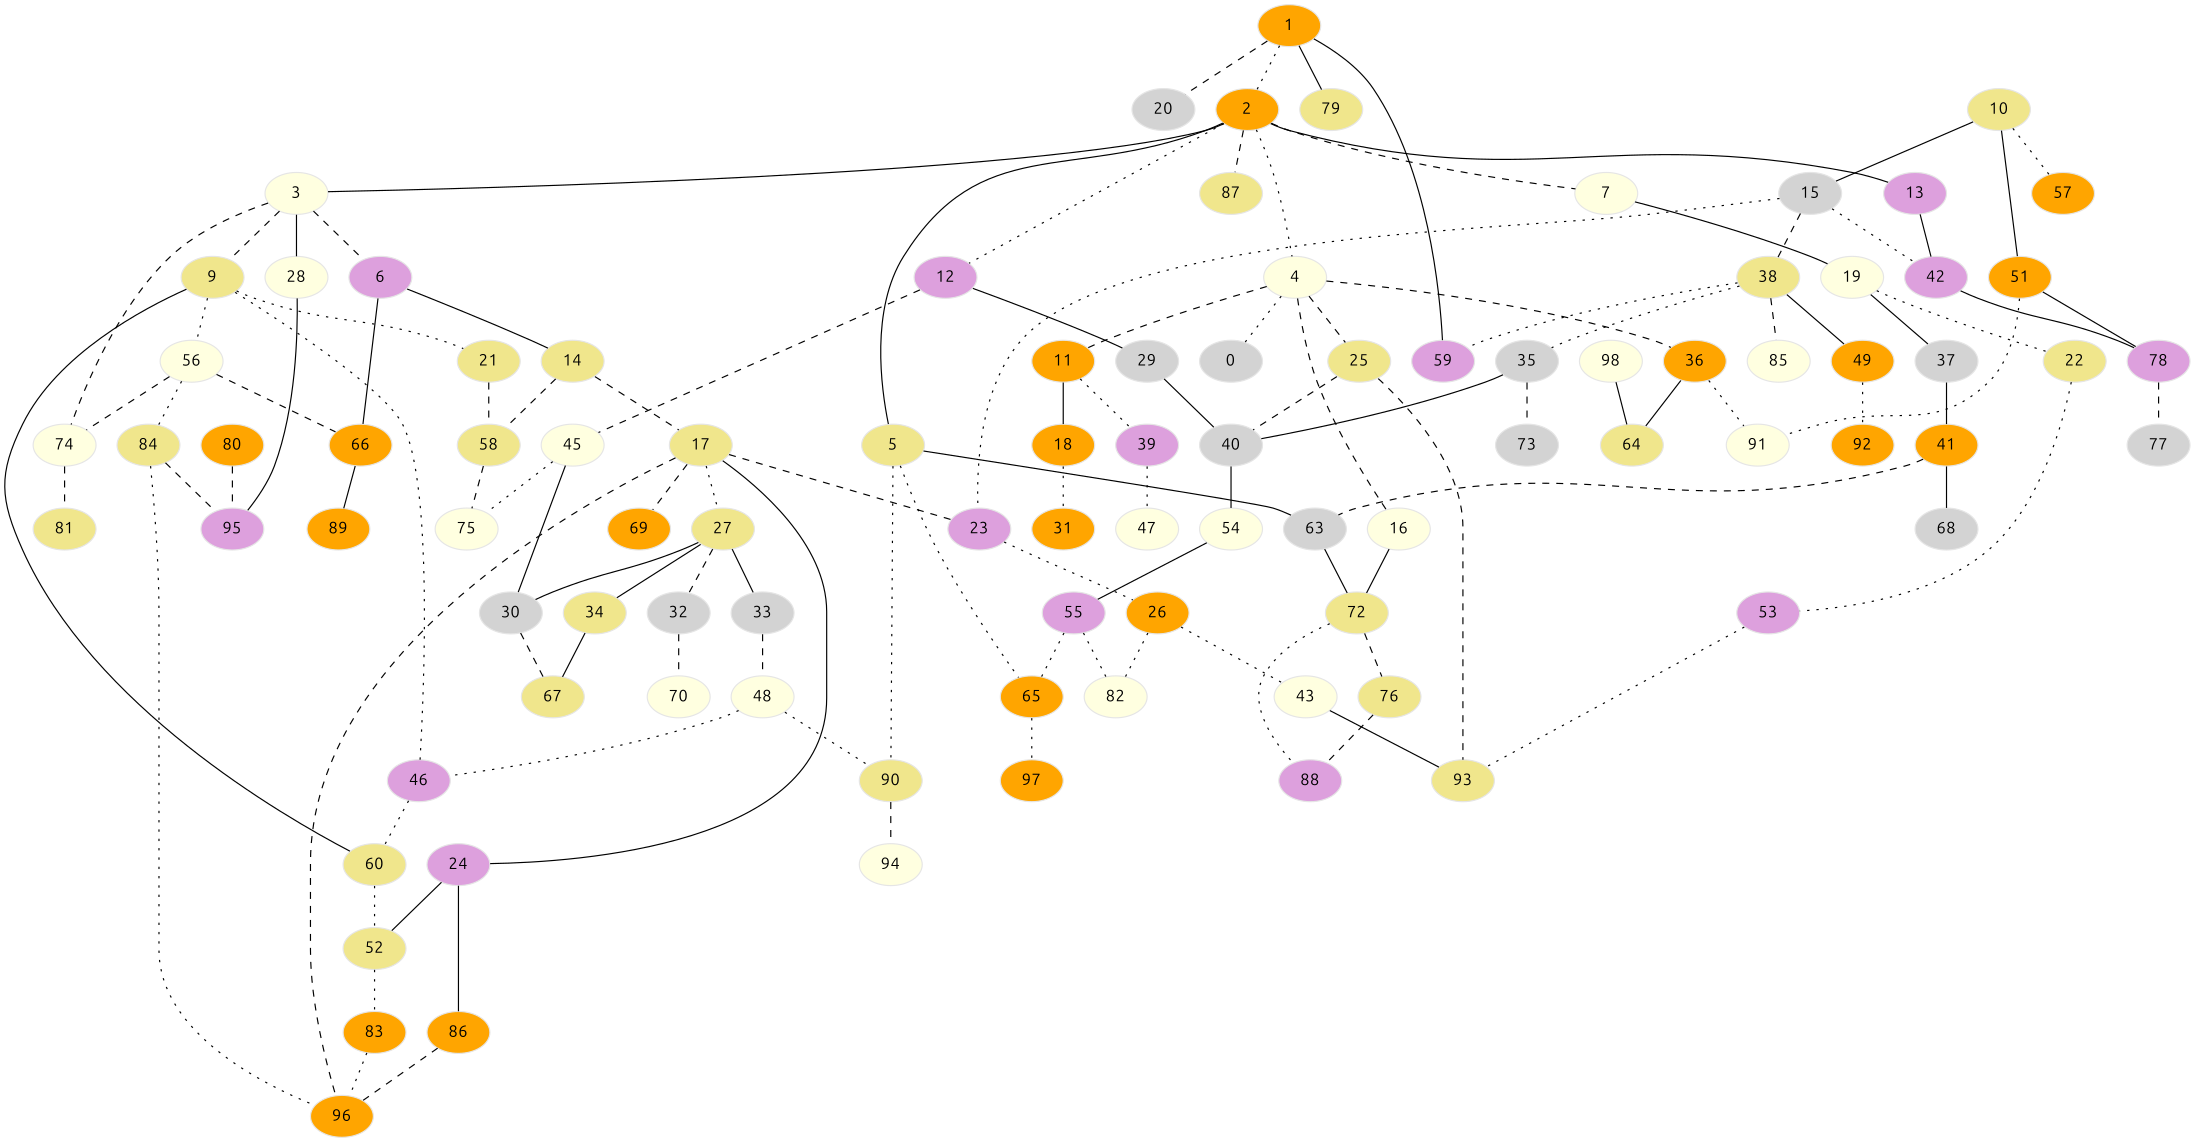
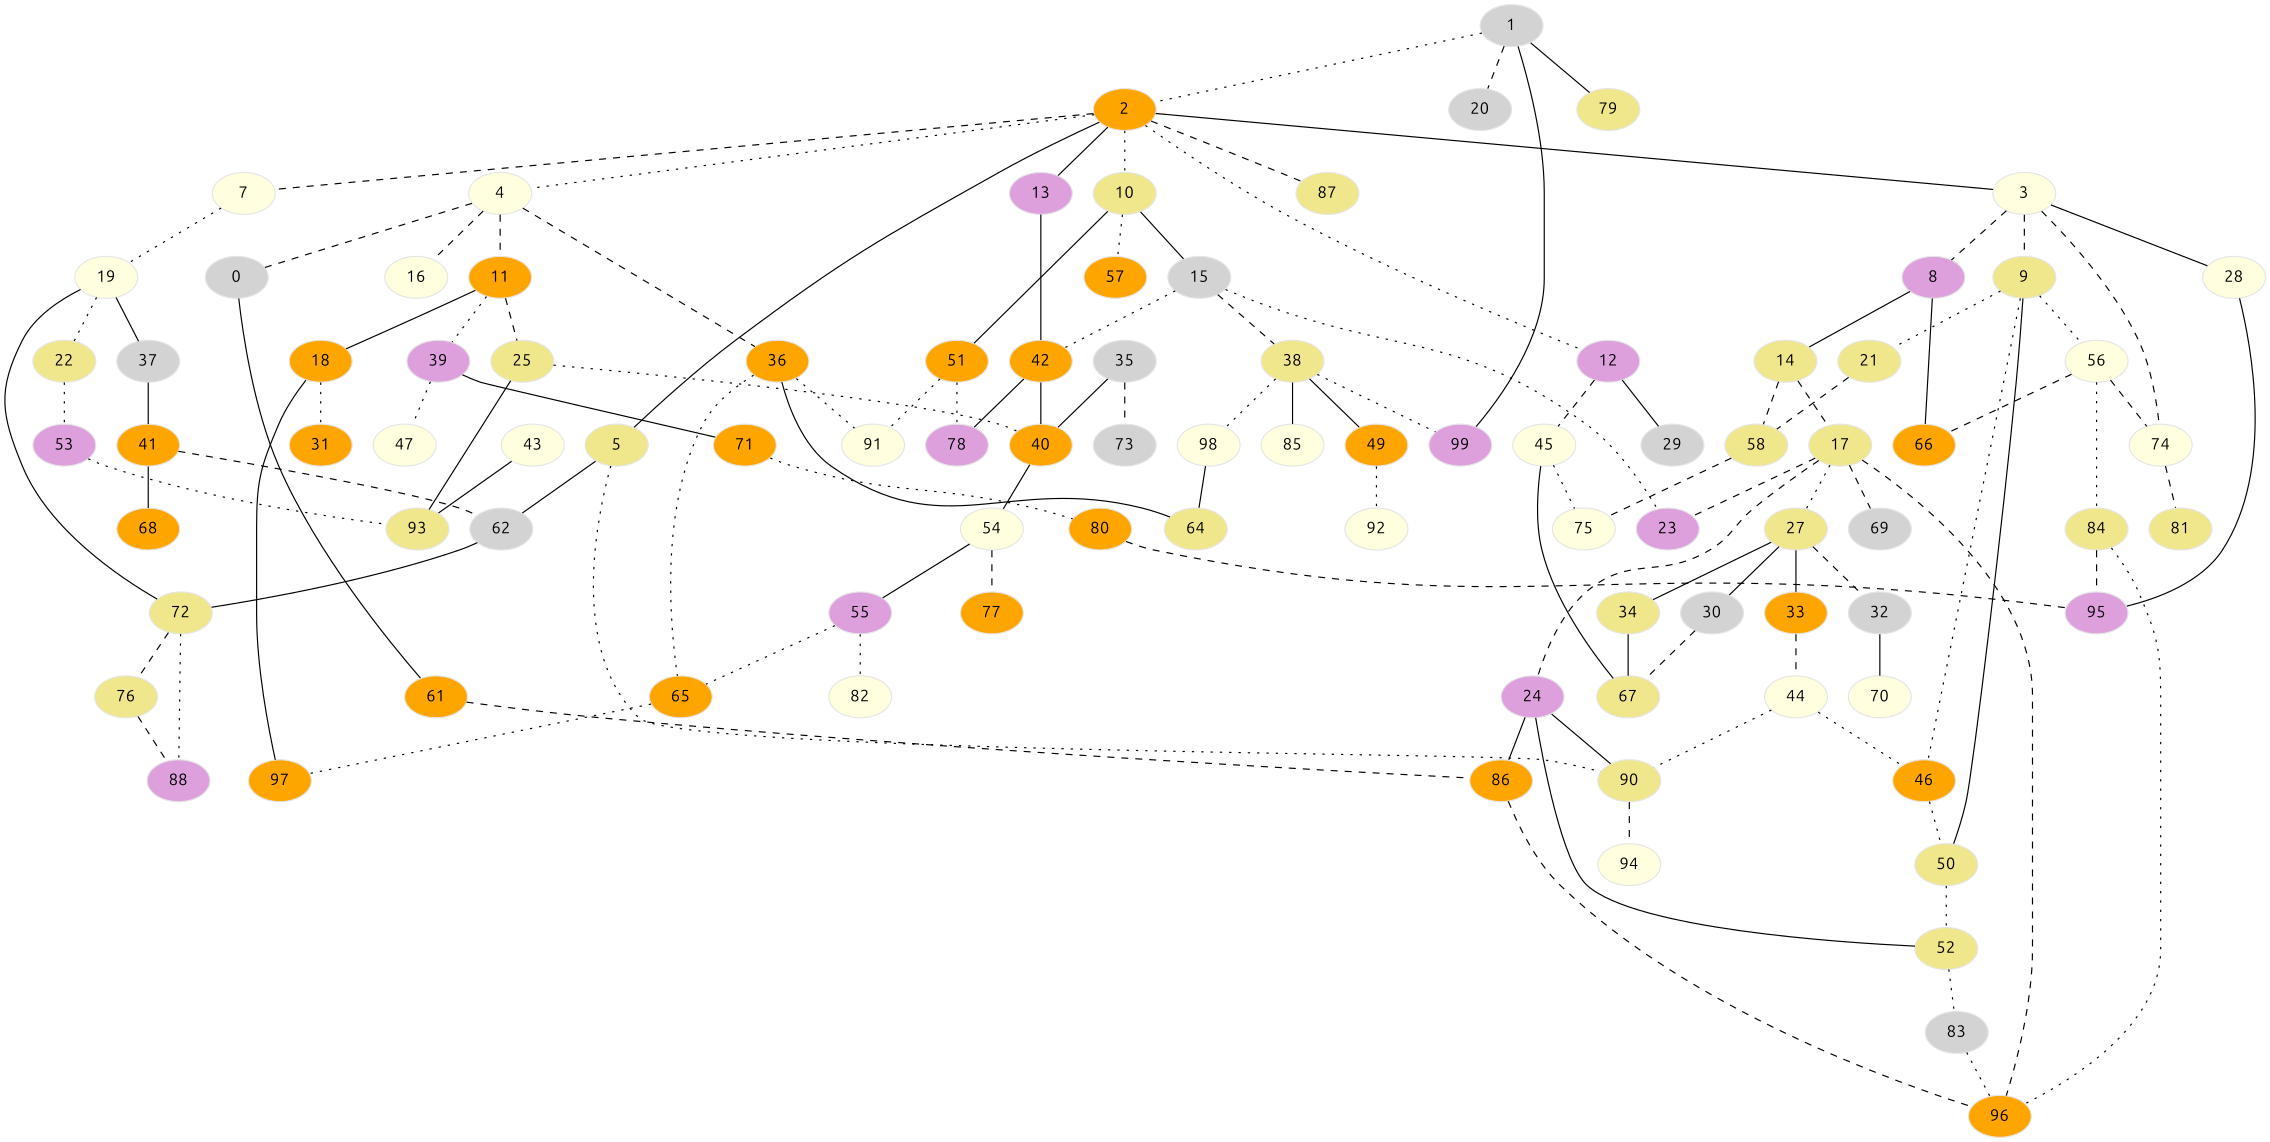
(1289, 26) -> (1512, 26)
none -> (1125, 152)
(1732, 230) -> (175, 235)
(380, 277) -> (1933, 277)
(1936, 277) -> (1041, 361)
(1644, 314) -> (1251, 403)
(1263, 319) -> (368, 235)
(1327, 319) -> (511, 319)
(1773, 319) -> (1293, 403)
(2089, 319) -> (957, 403)
(1443, 361) -> (1460, 445)
(1189, 403) -> (1041, 403)
(1295, 403) -> (775, 388)
(2159, 403) -> (992, 571)
none -> (745, 445)
(1231, 445) -> (1041, 445)
(1863, 445) -> (1376, 529)
(2159, 445) -> (992, 613)
(544, 523) -> (1550, 575)
(338, 529) -> none
(639, 529) -> (1880, 529)
(1315, 529) -> (501, 529)
(1946, 529) -> (148, 529)
(1463, 556) -> (470, 445)
none -> (257, 565)
(1378, 571) -> (19, 458)
(952, 576) -> (676, 512)
(763, 613) -> (1796, 613)
(1158, 613) -> none
(679, 655) -> (1880, 655)
none -> (436, 697)
(763, 697) -> (1796, 697)
none -> (1581, 739)
(806, 761) -> (1668, 565)
(419, 781) -> (1924, 781)
(375, 865) -> (1946, 865)
(375, 1032) -> (1957, 1032)
